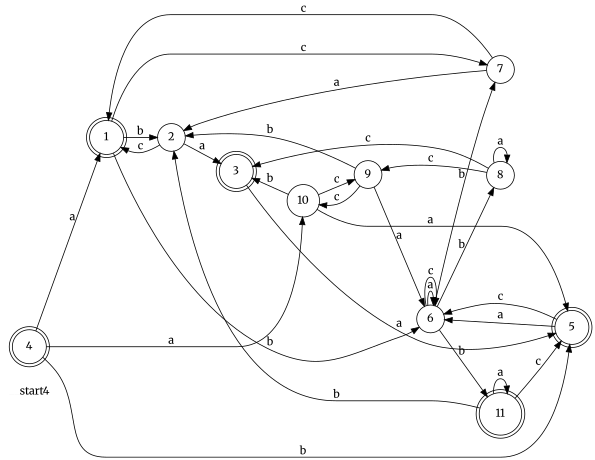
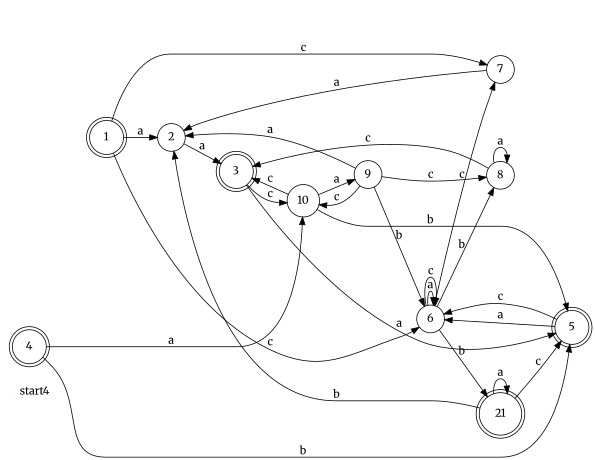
(277, 15) -> none
(270, 130) -> (270, 130)
(141, 132) -> (141, 132)
(144, 152) -> none
(438, 166) -> (430, 181)
(462, 175) -> (462, 175)
(270, 179) -> (270, 179)
(337, 180) -> (337, 180)
none -> (262, 197)
(431, 220) -> (431, 220)
(399, 236) -> (399, 236)
(67, 246) -> none
(270, 342) -> (270, 342)
(500, 414) -> (500, 414)
